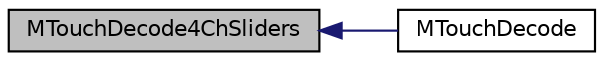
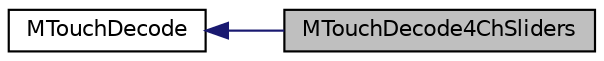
(370, 31) -> (256, 31)
